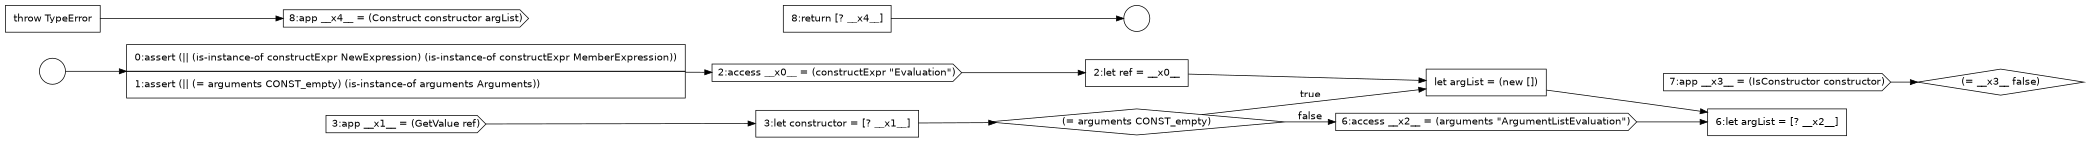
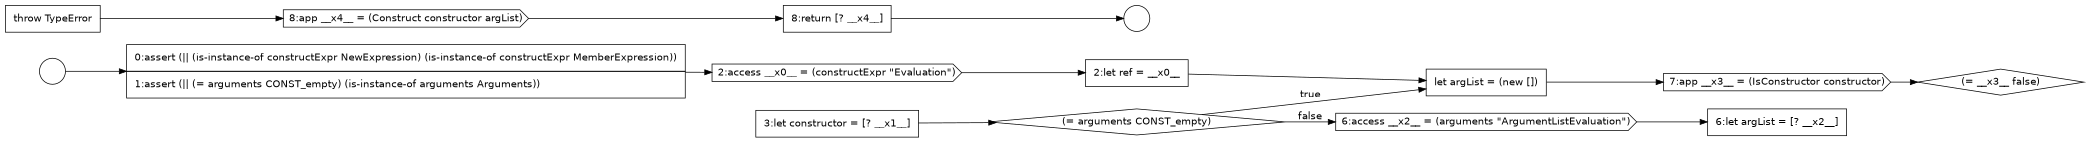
none -> (652, 18)
(1623, 101) -> (1601, 82)
(406, 124) -> none
